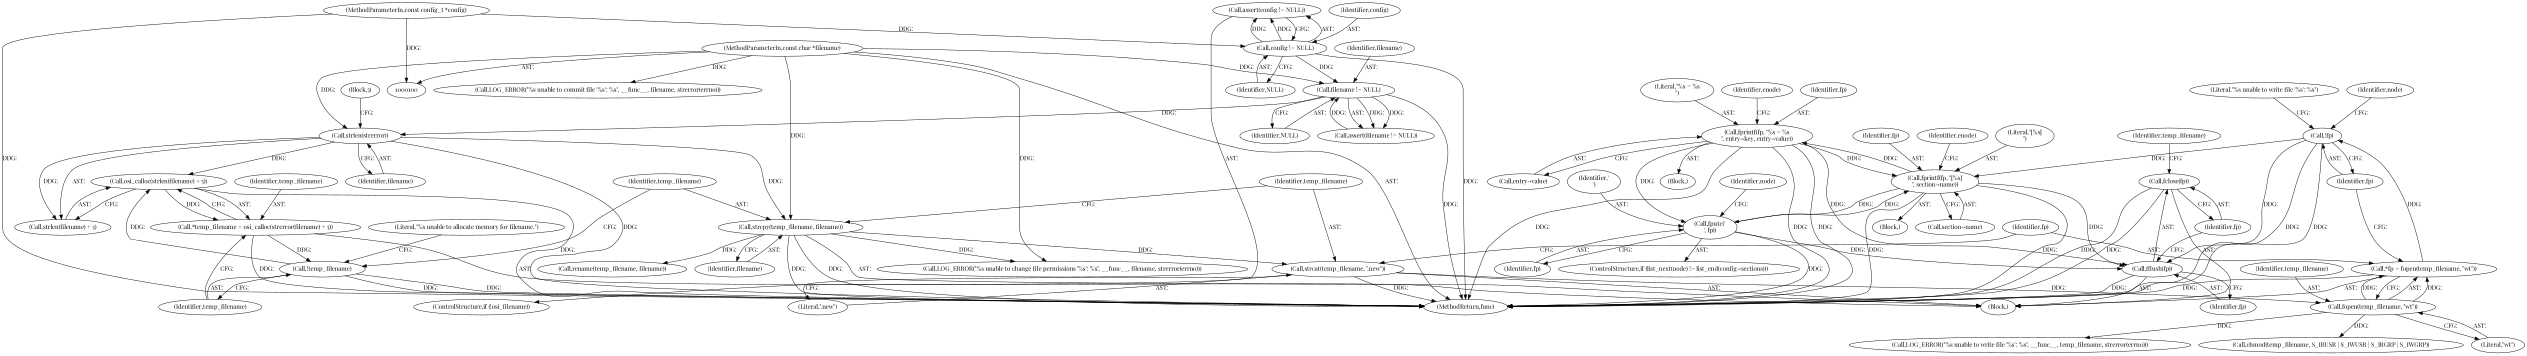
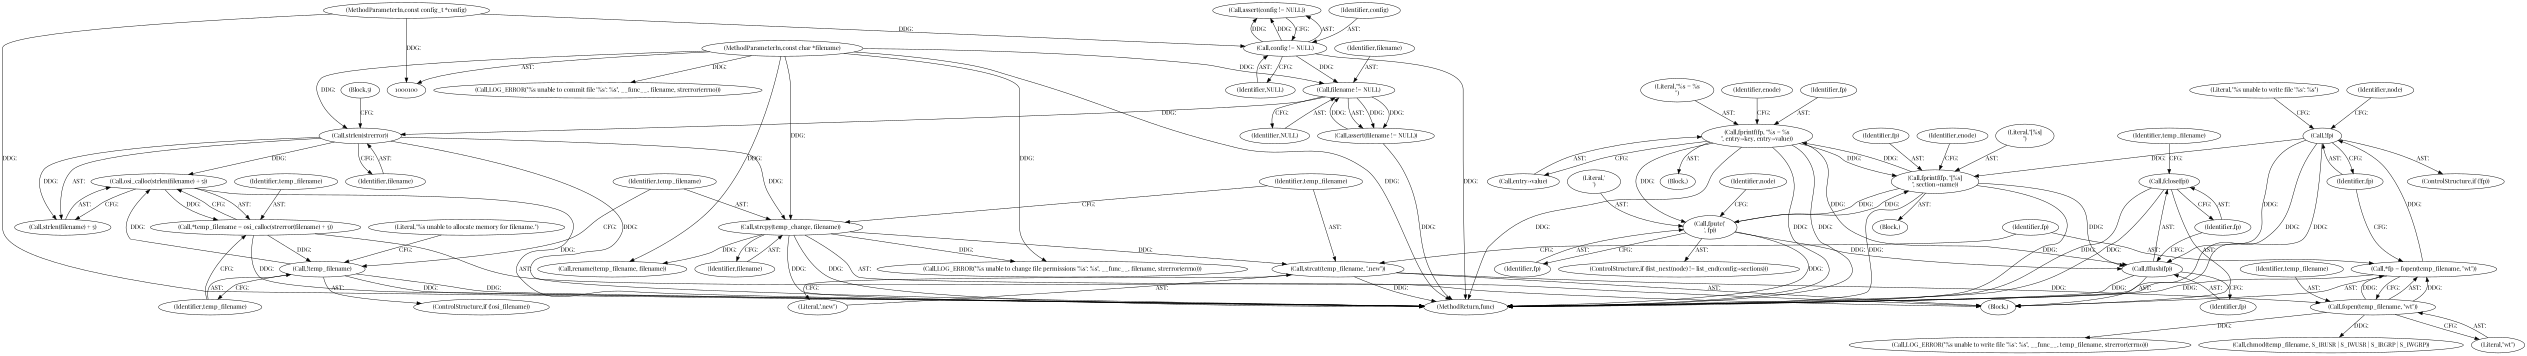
none -> (734, 178)
(1444, 179) -> (1419, 219)
(1393, 182) -> (1393, 182)
(1594, 182) -> (1594, 182)
none -> (2456, 182)
(791, 227) -> (791, 227)
(1955, 227) -> none
(1254, 271) -> (365, 299)
